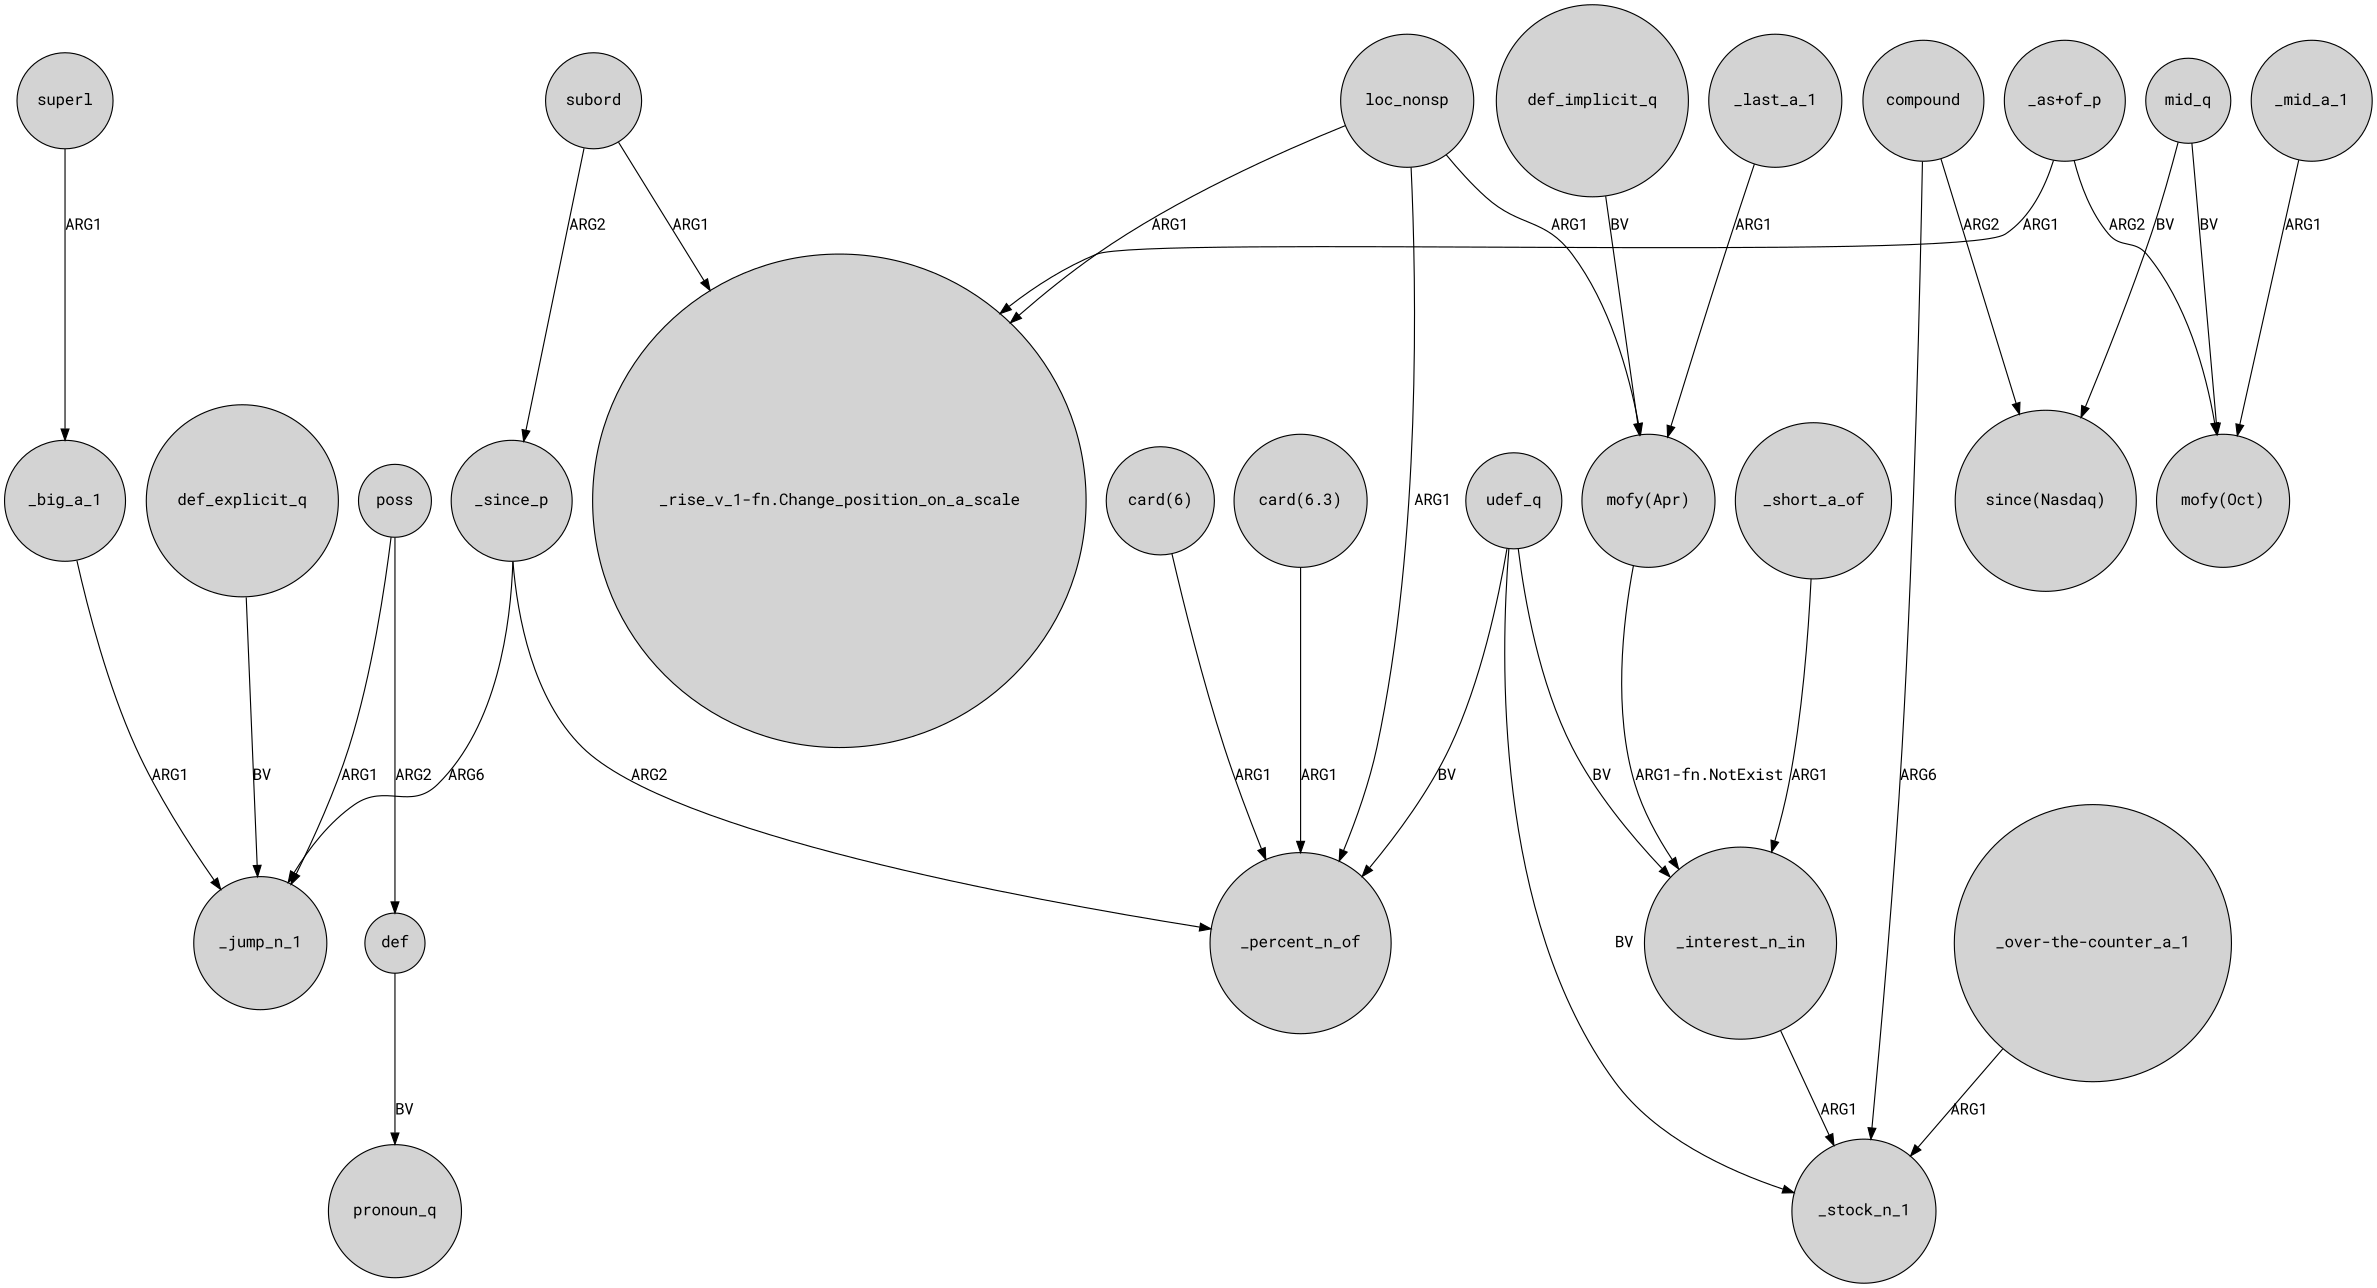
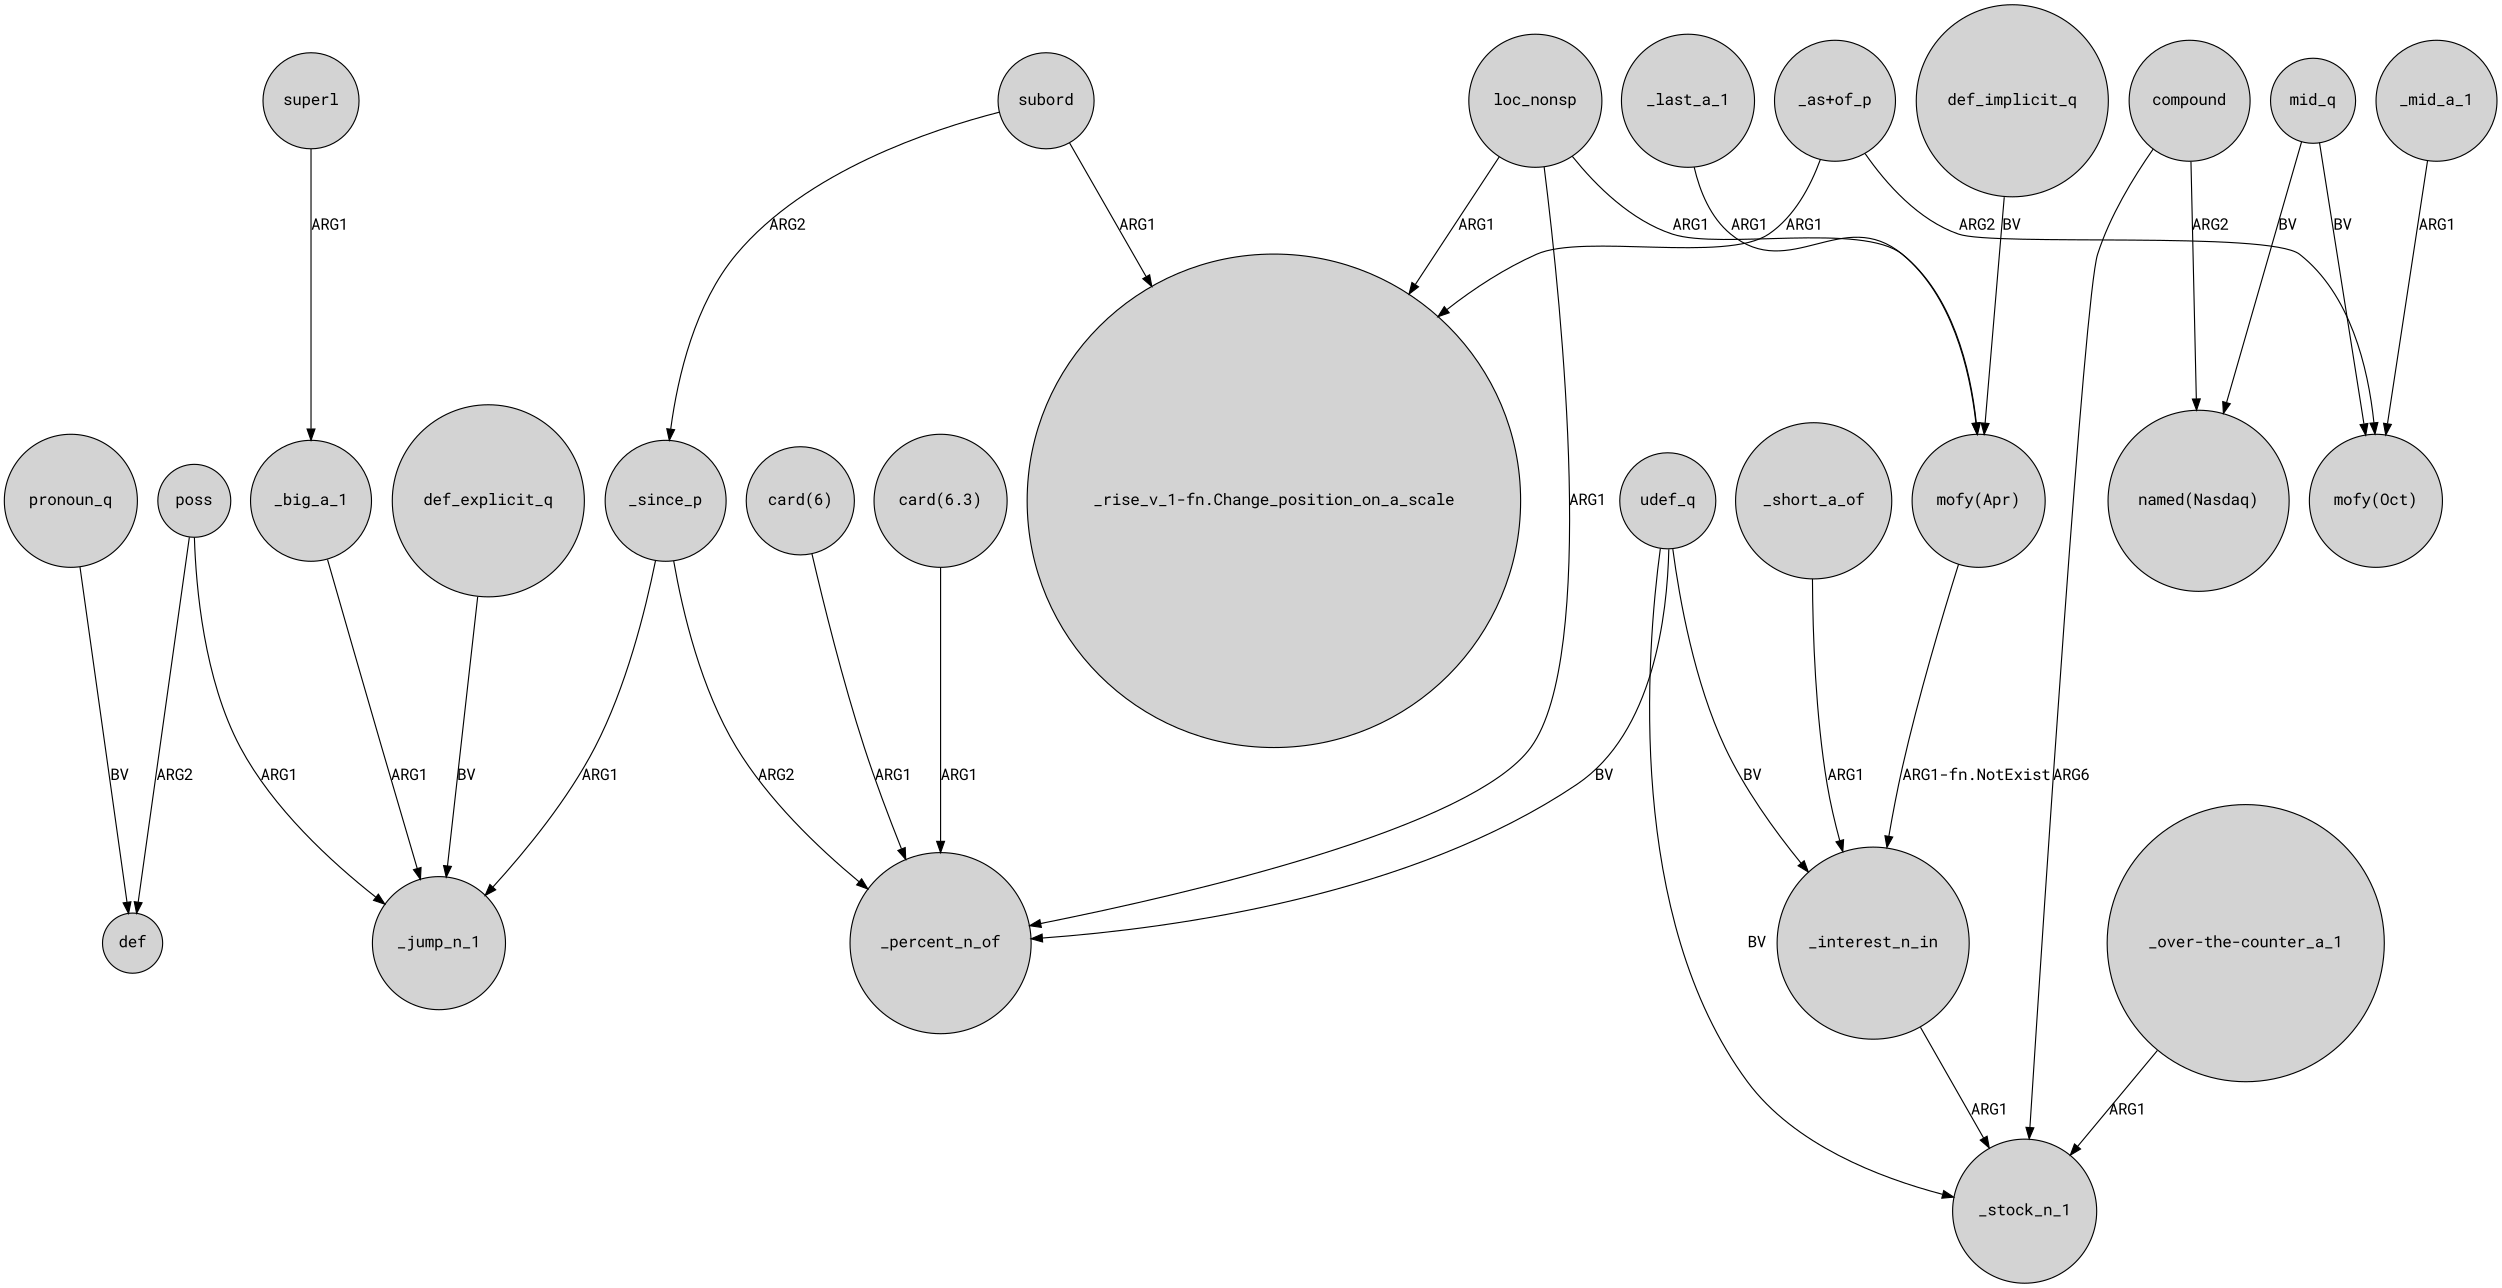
(2046, 501) -> (2199, 501)
(467, 776) -> (601, 776)
(395, 1053) -> (103, 734)
